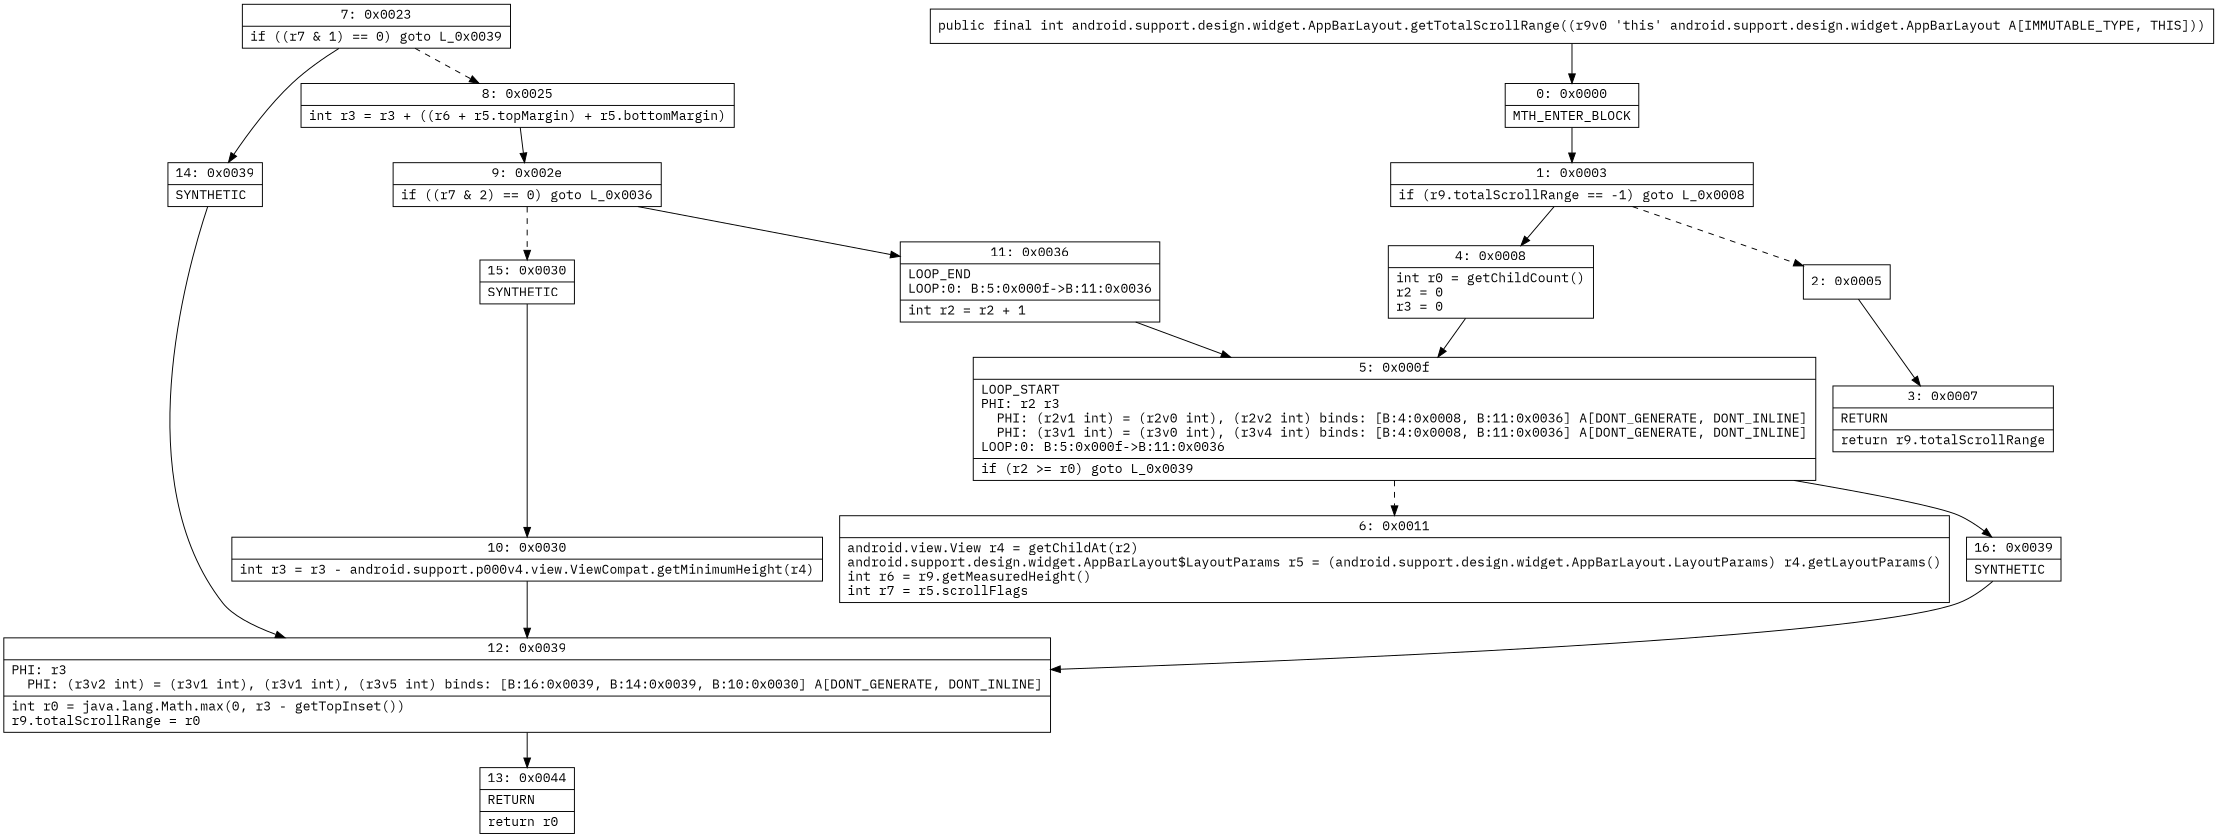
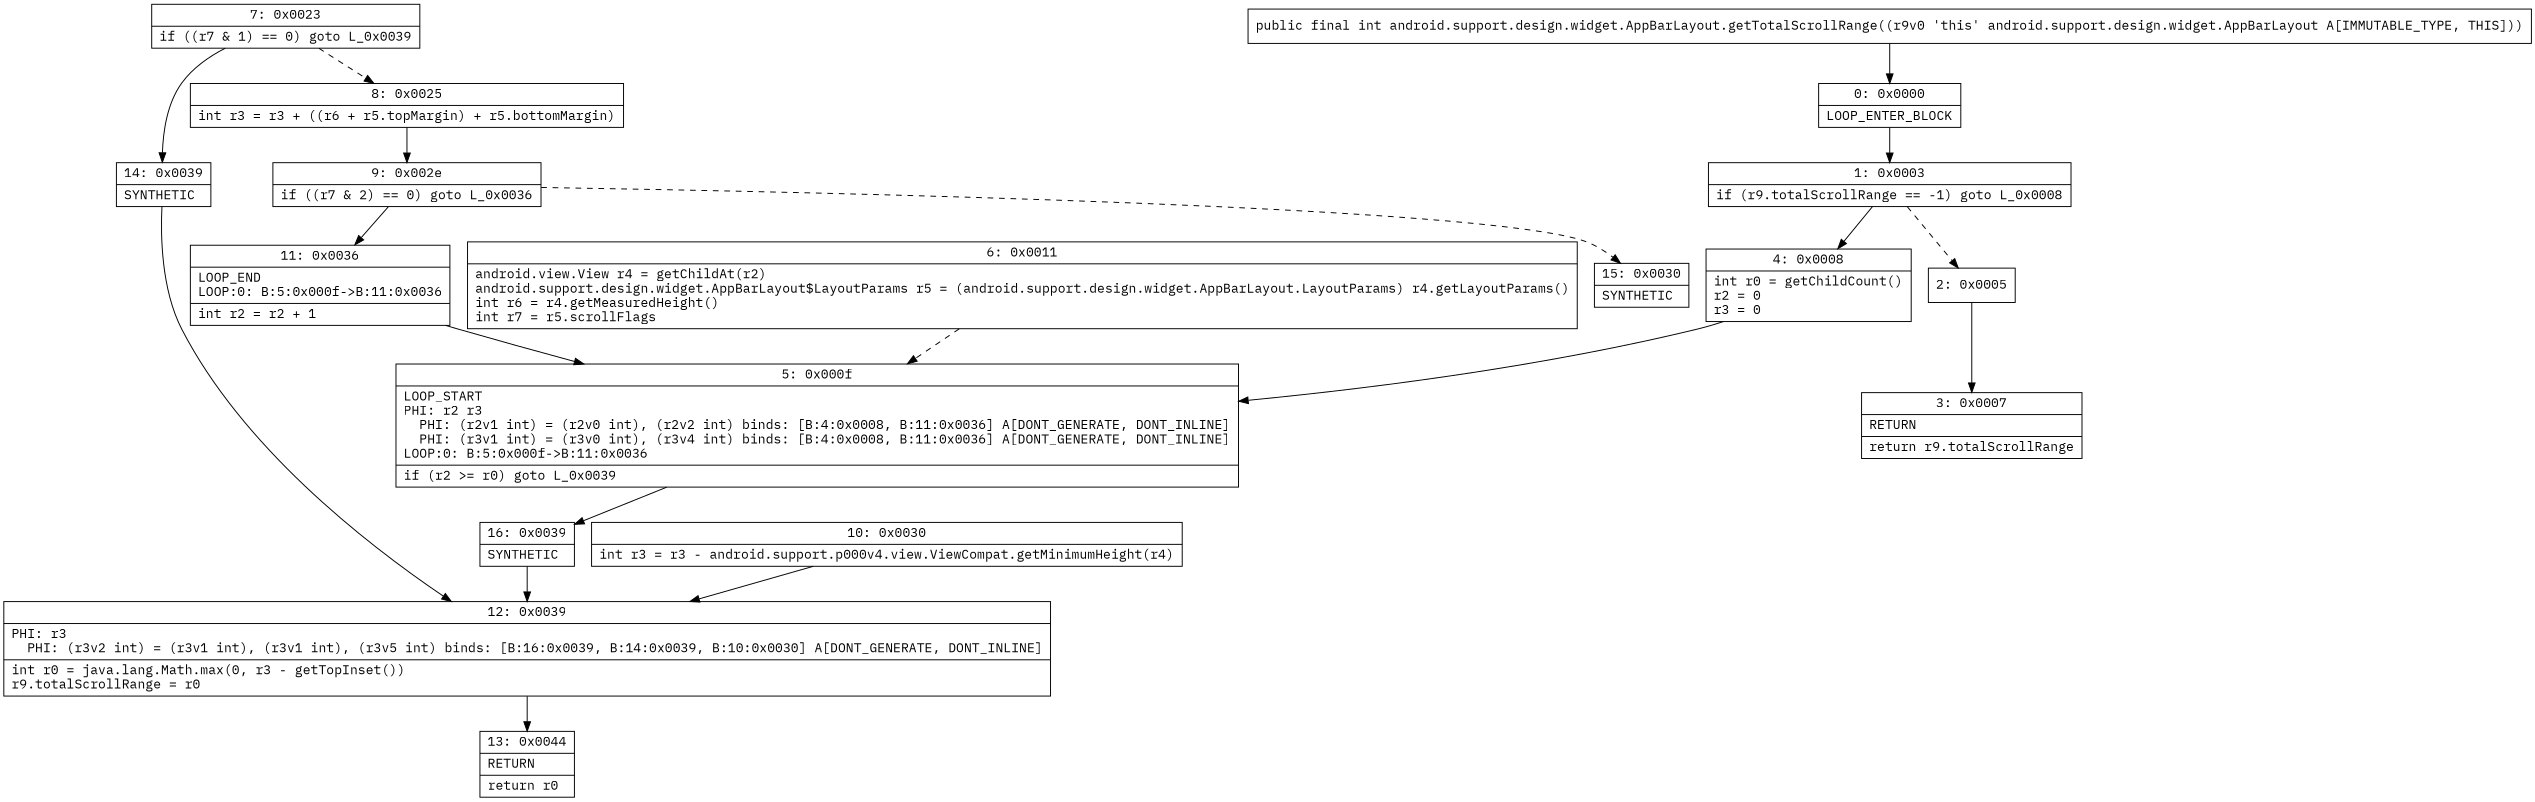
(1572, 116) -> (1890, 116)
(527, 416) -> none
(1395, 493) -> (937, 344)
(969, 577) -> (597, 303)
